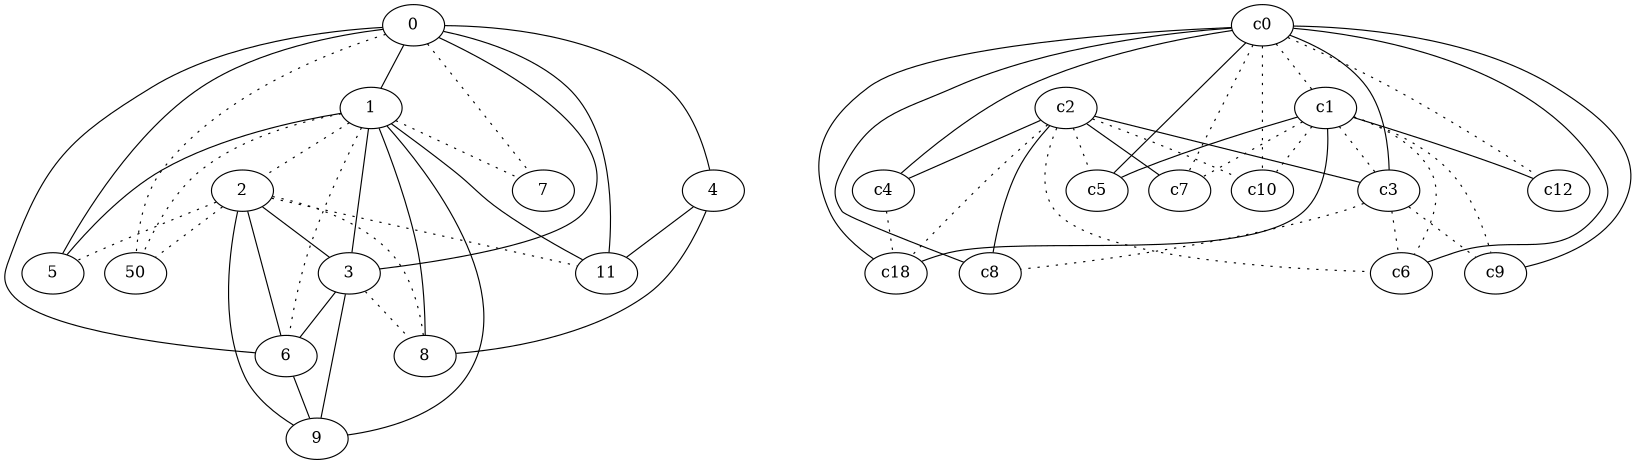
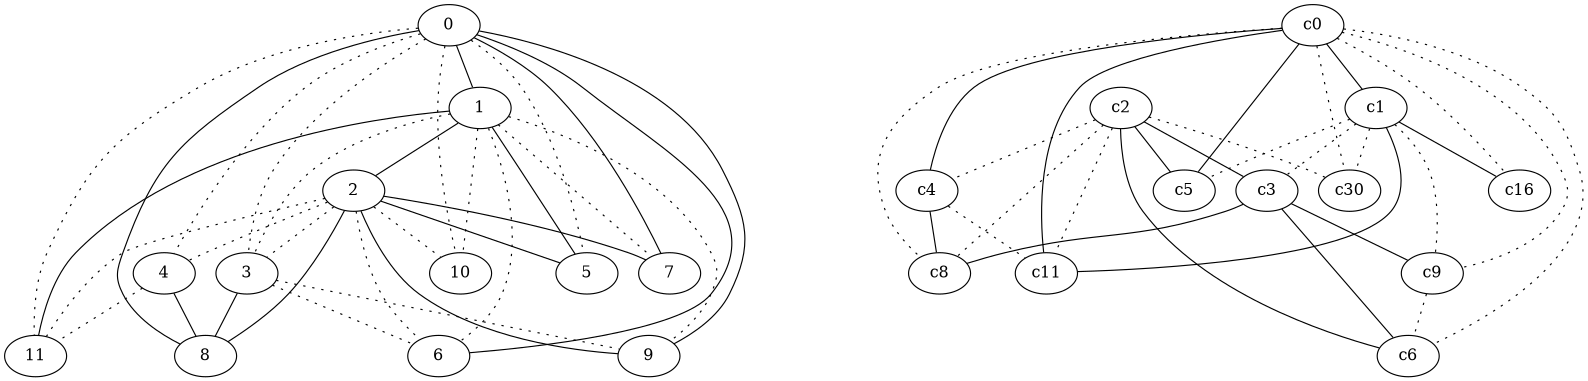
(606, 53) -> (274, 116)
(1294, 67) -> (1344, 67)
(1365, 84) -> none
(1555, 87) -> (1530, 127)
(938, 94) -> (1006, 63)
(191, 95) -> (550, 140)
(580, 102) -> (163, 110)
(478, 108) -> (586, 129)
(1562, 125) -> (1572, 148)
(1222, 140) -> (1279, 148)
(307, 149) -> (417, 149)
(975, 149) -> (1024, 149)
(1081, 149) -> (1153, 149)
(1429, 168) -> (1420, 315)
(1011, 185) -> (1030, 191)
(360, 191) -> (332, 156)
(1180, 191) -> none
(1262, 191) -> (1350, 191)
(1559, 191) -> (1520, 191)
(593, 193) -> (310, 125)
(410, 219) -> (191, 138)
none -> (523, 223)
(146, 230) -> (475, 234)
(296, 232) -> (300, 232)
(660, 232) -> (100, 315)
none -> (933, 232)
(1395, 232) -> (1337, 273)
(1442, 232) -> (1344, 229)
none -> (240, 238)
(375, 239) -> (302, 278)
(1134, 255) -> (1106, 236)
(1186, 256) -> (1213, 275)
(136, 273) -> (461, 273)
(264, 273) -> (375, 282)
(896, 273) -> (1046, 273)
(483, 307) -> (666, 197)
(318, 315) -> (343, 315)
(387, 315) -> (226, 315)
(333, 356) -> (431, 311)
(302, 397) -> (699, 136)
